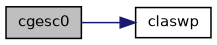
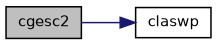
(44, 23) -> (44, 23)
